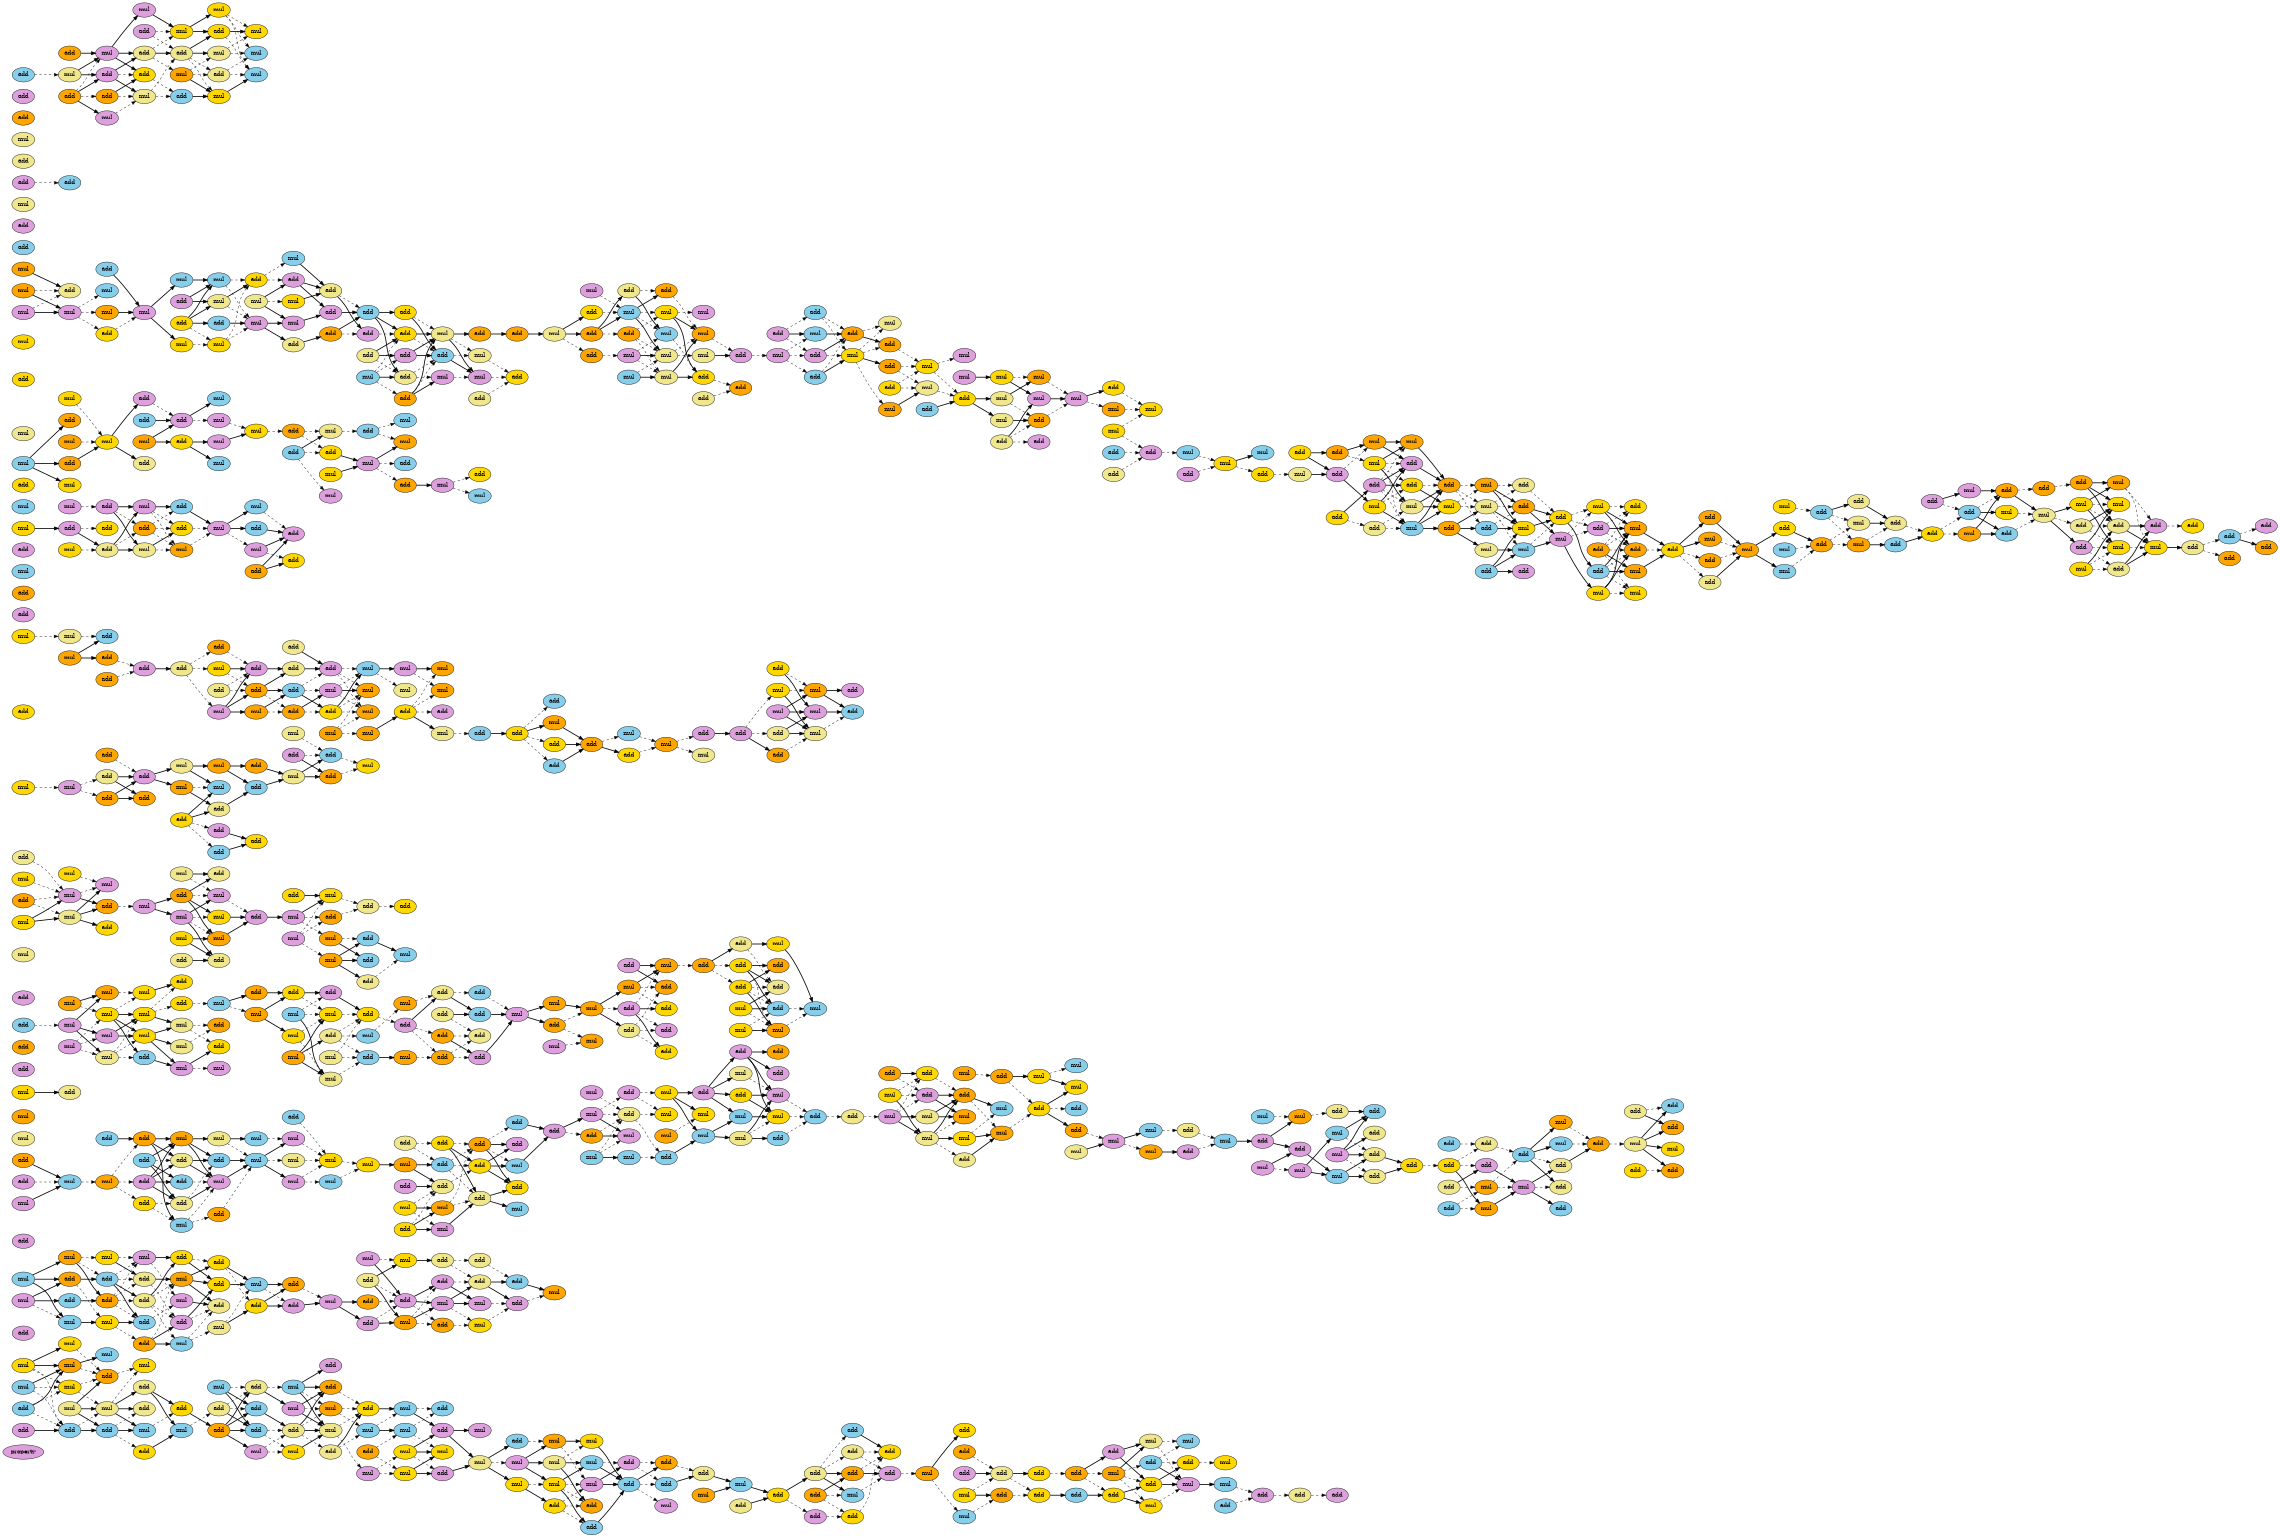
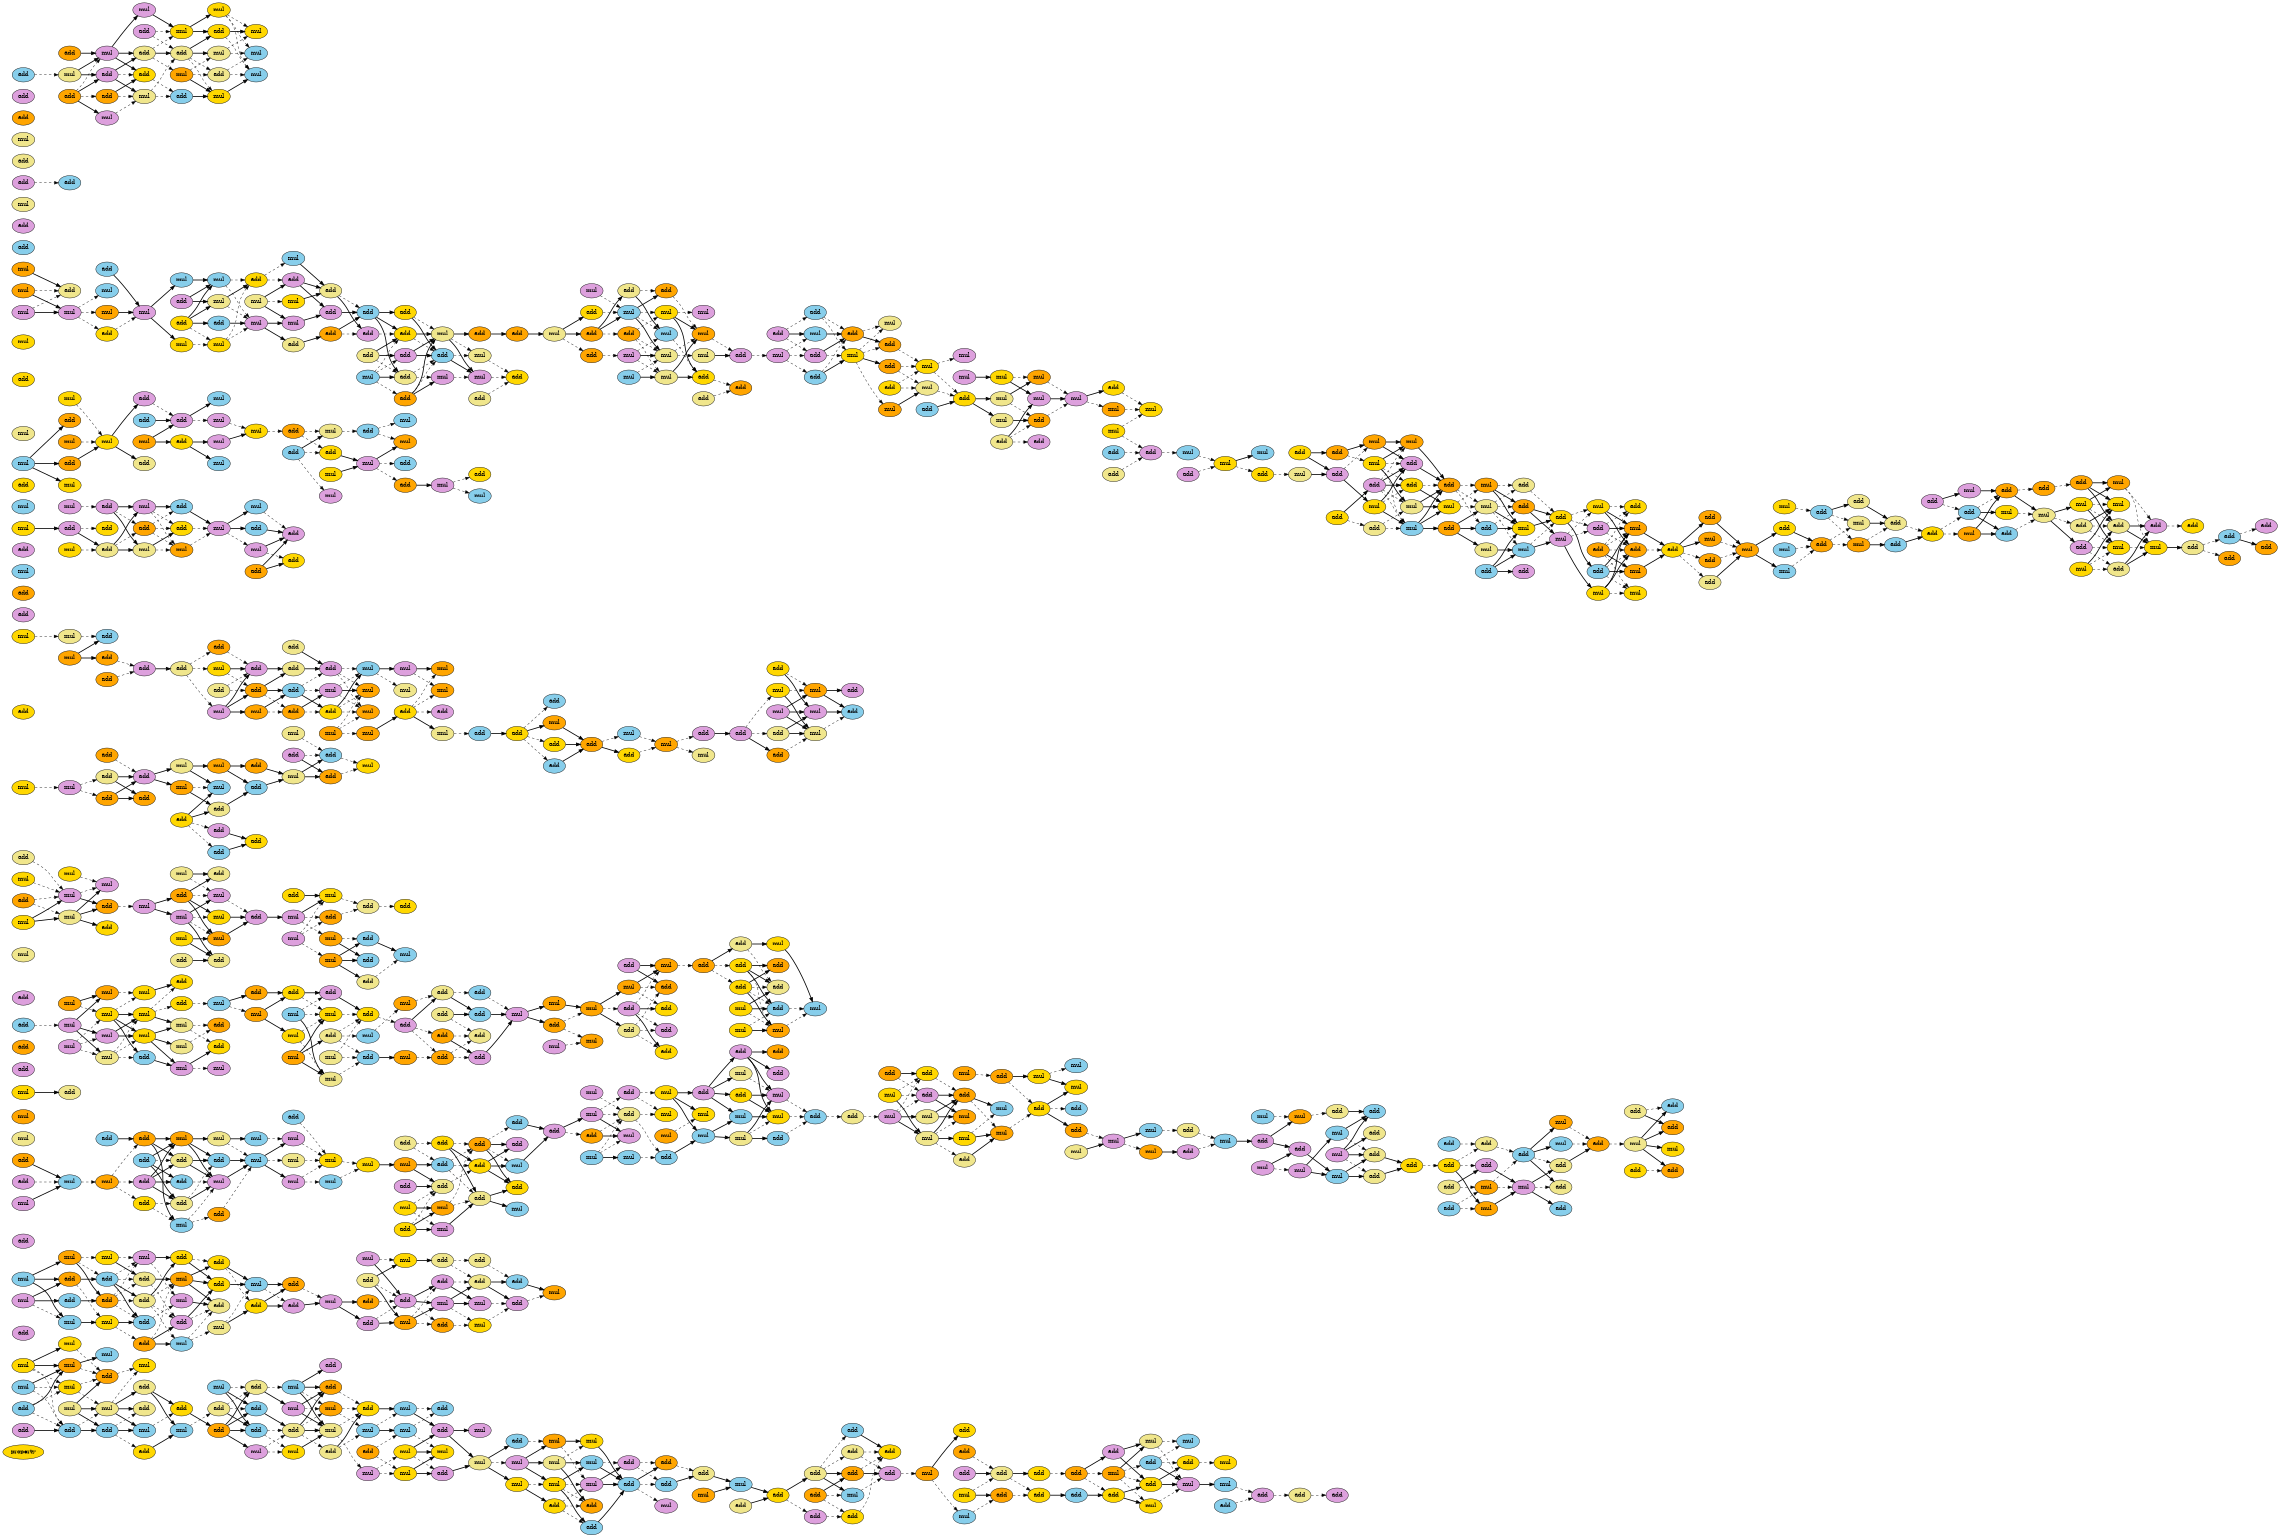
(23, 1452) -> (23, 1452)
